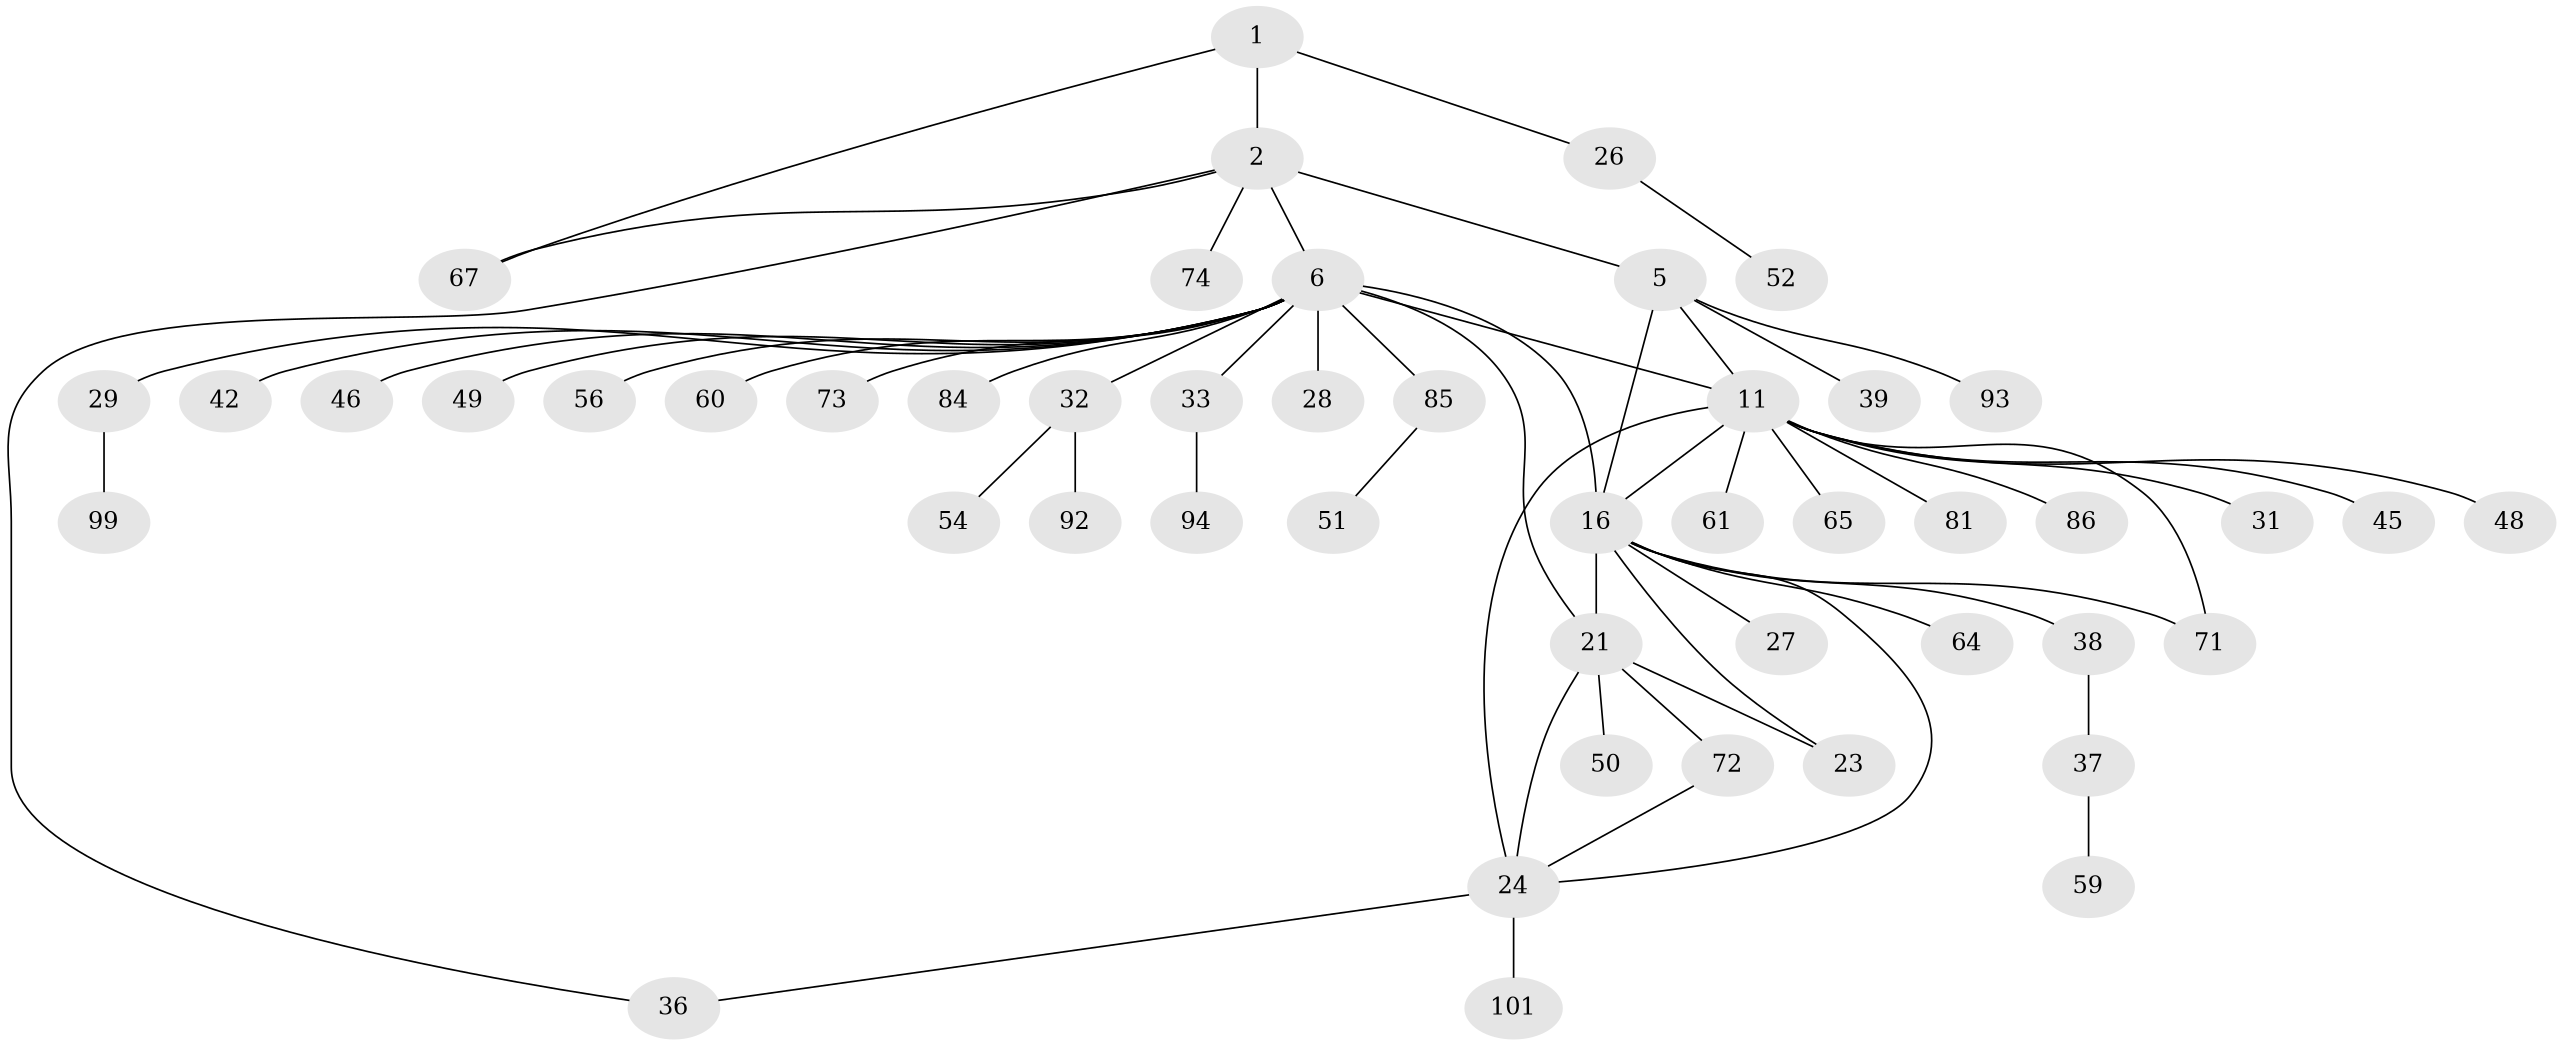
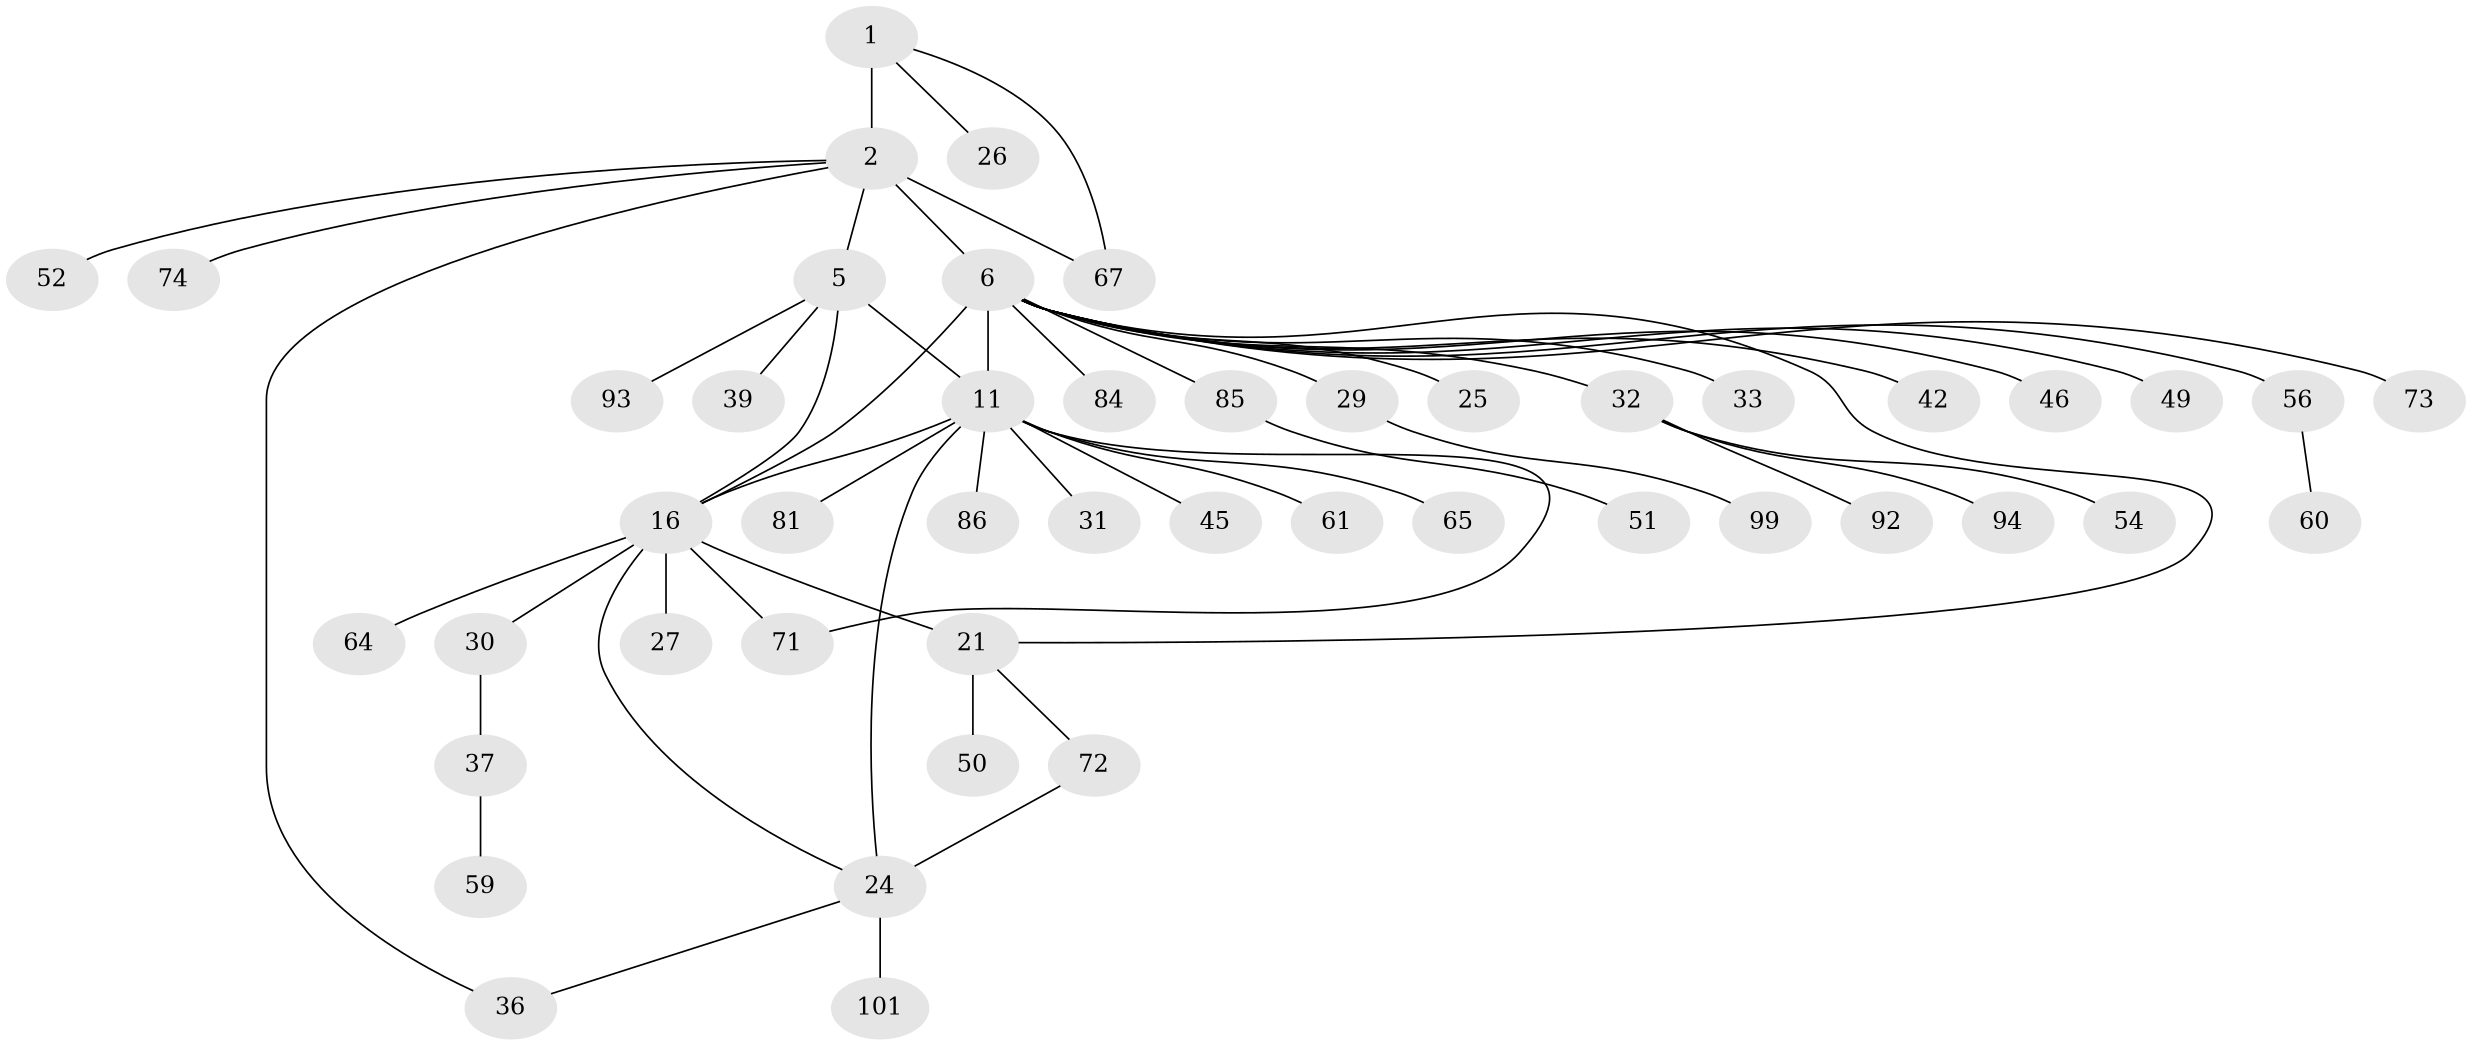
(1696, 219) -> (453, 185)
(1015, 341) -> (2307, 462)
(1318, 401) -> (1474, 401)
(1197, 462) -> (1881, 473)
(2510, 523) -> none
(2089, 644) -> (481, 644)
(1537, 761) -> none
(1849, 765) -> none
